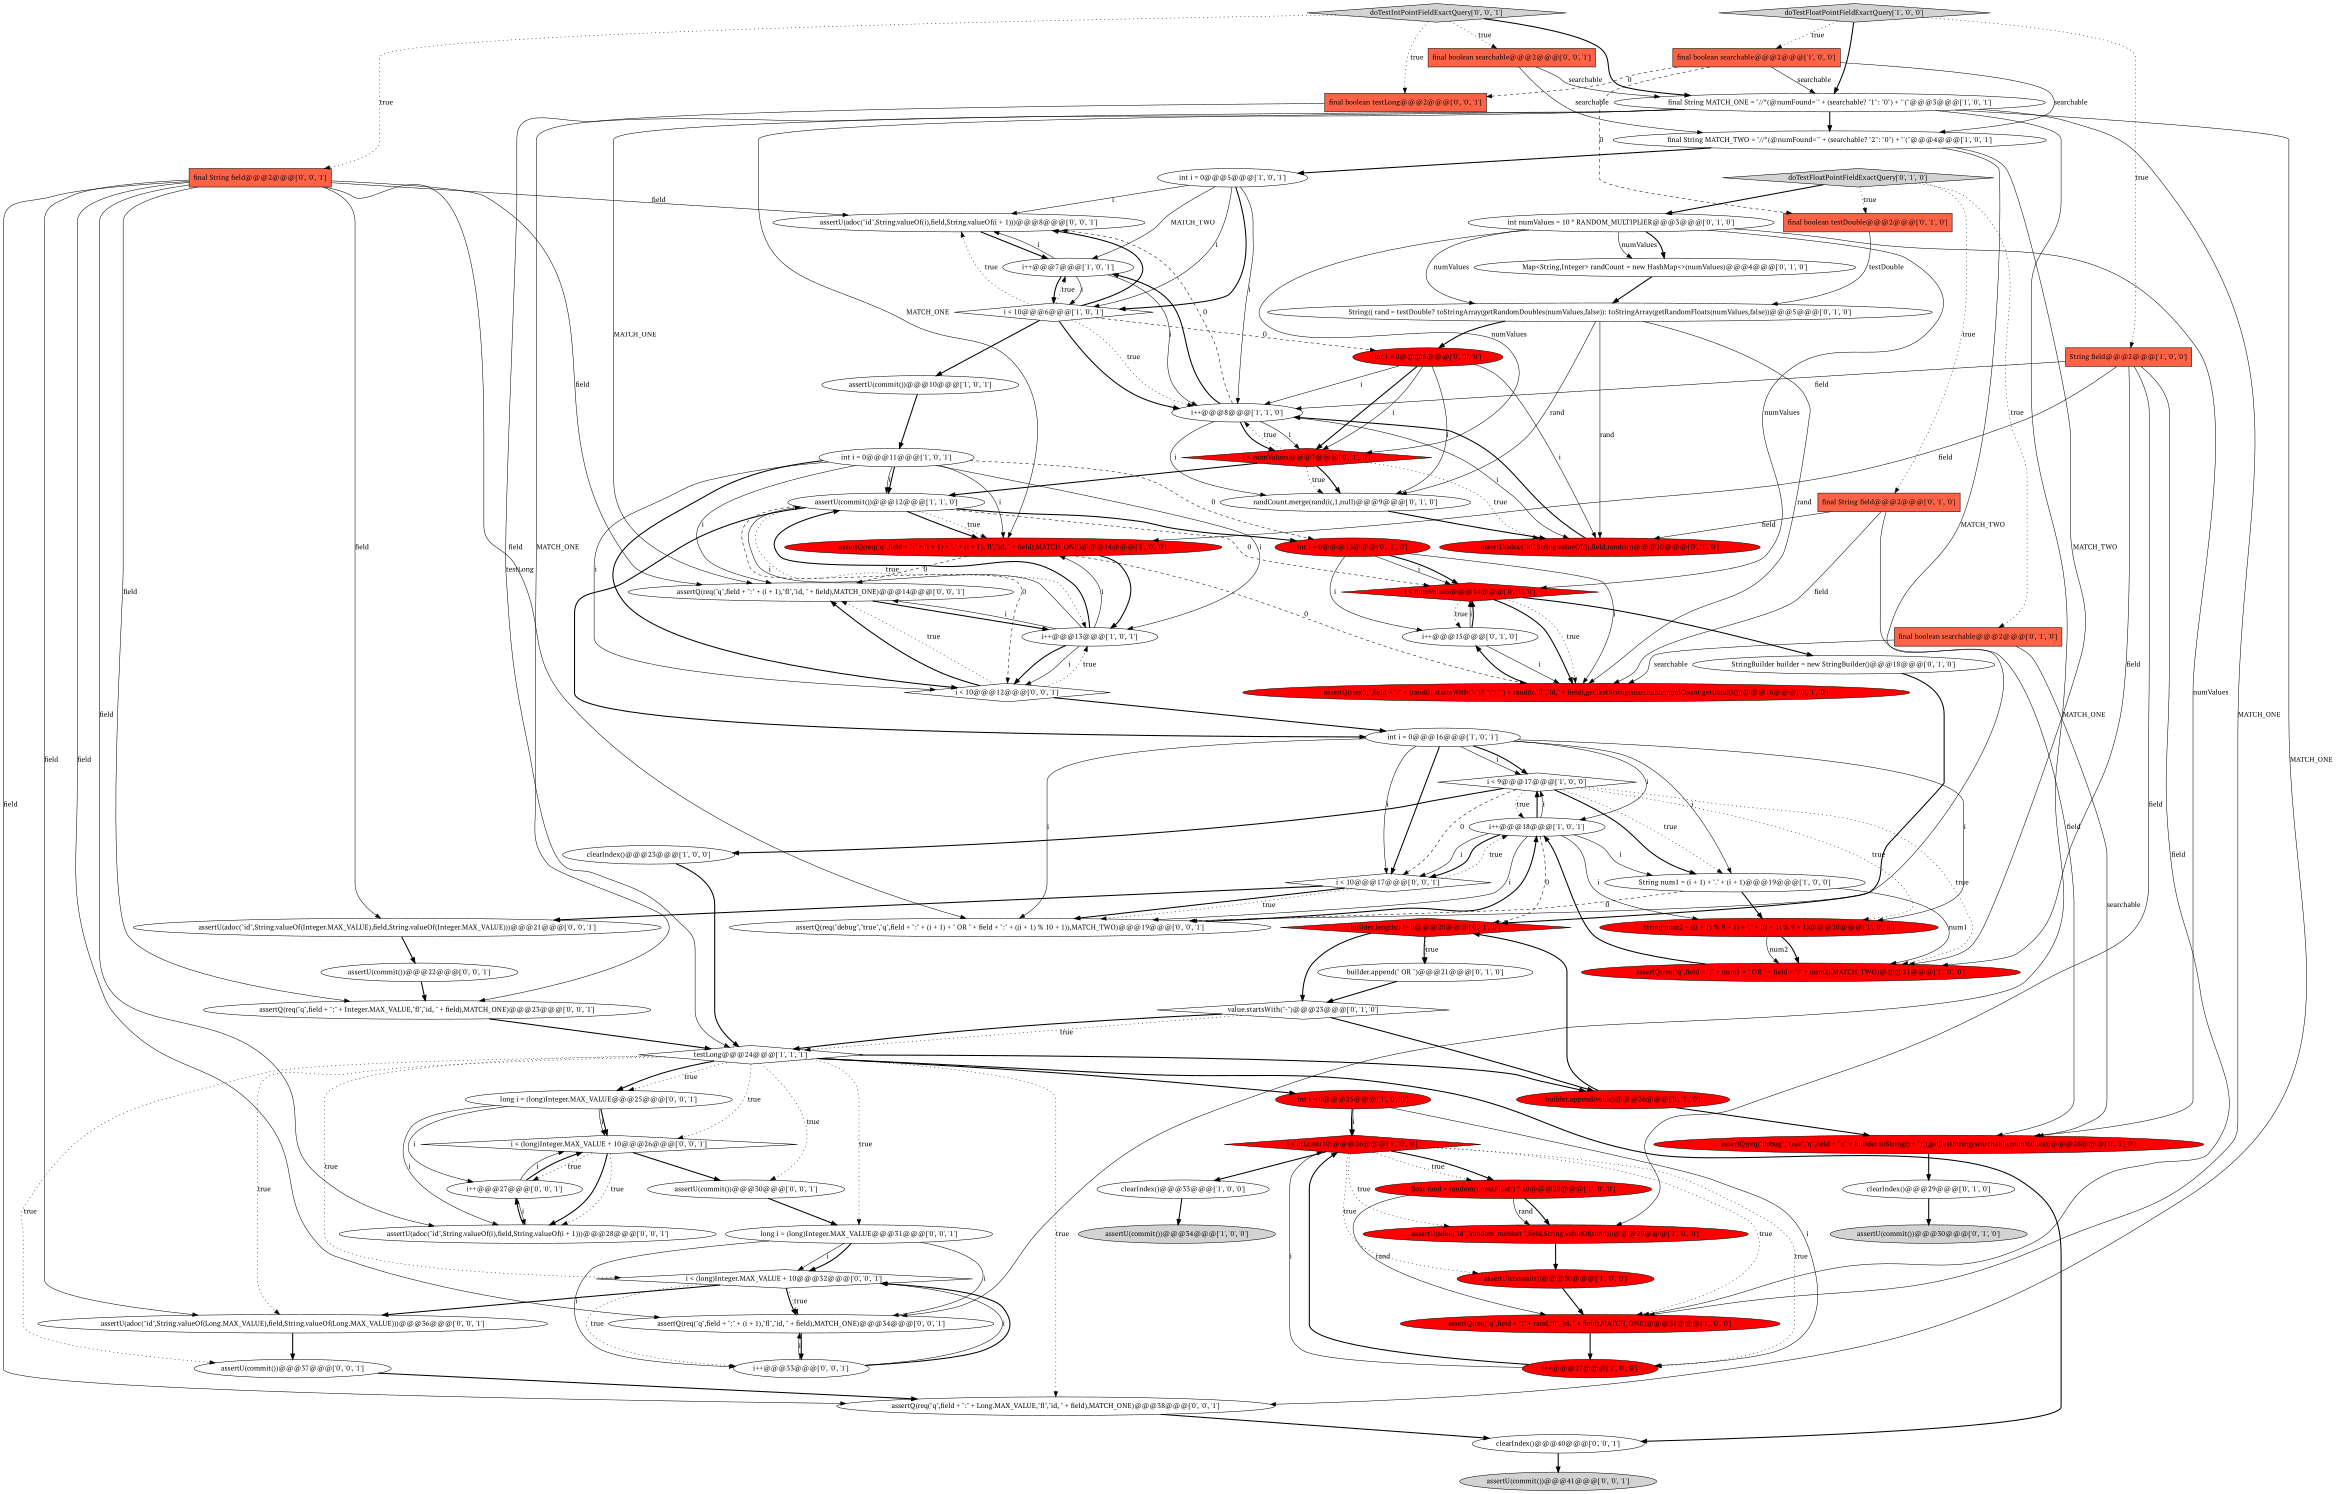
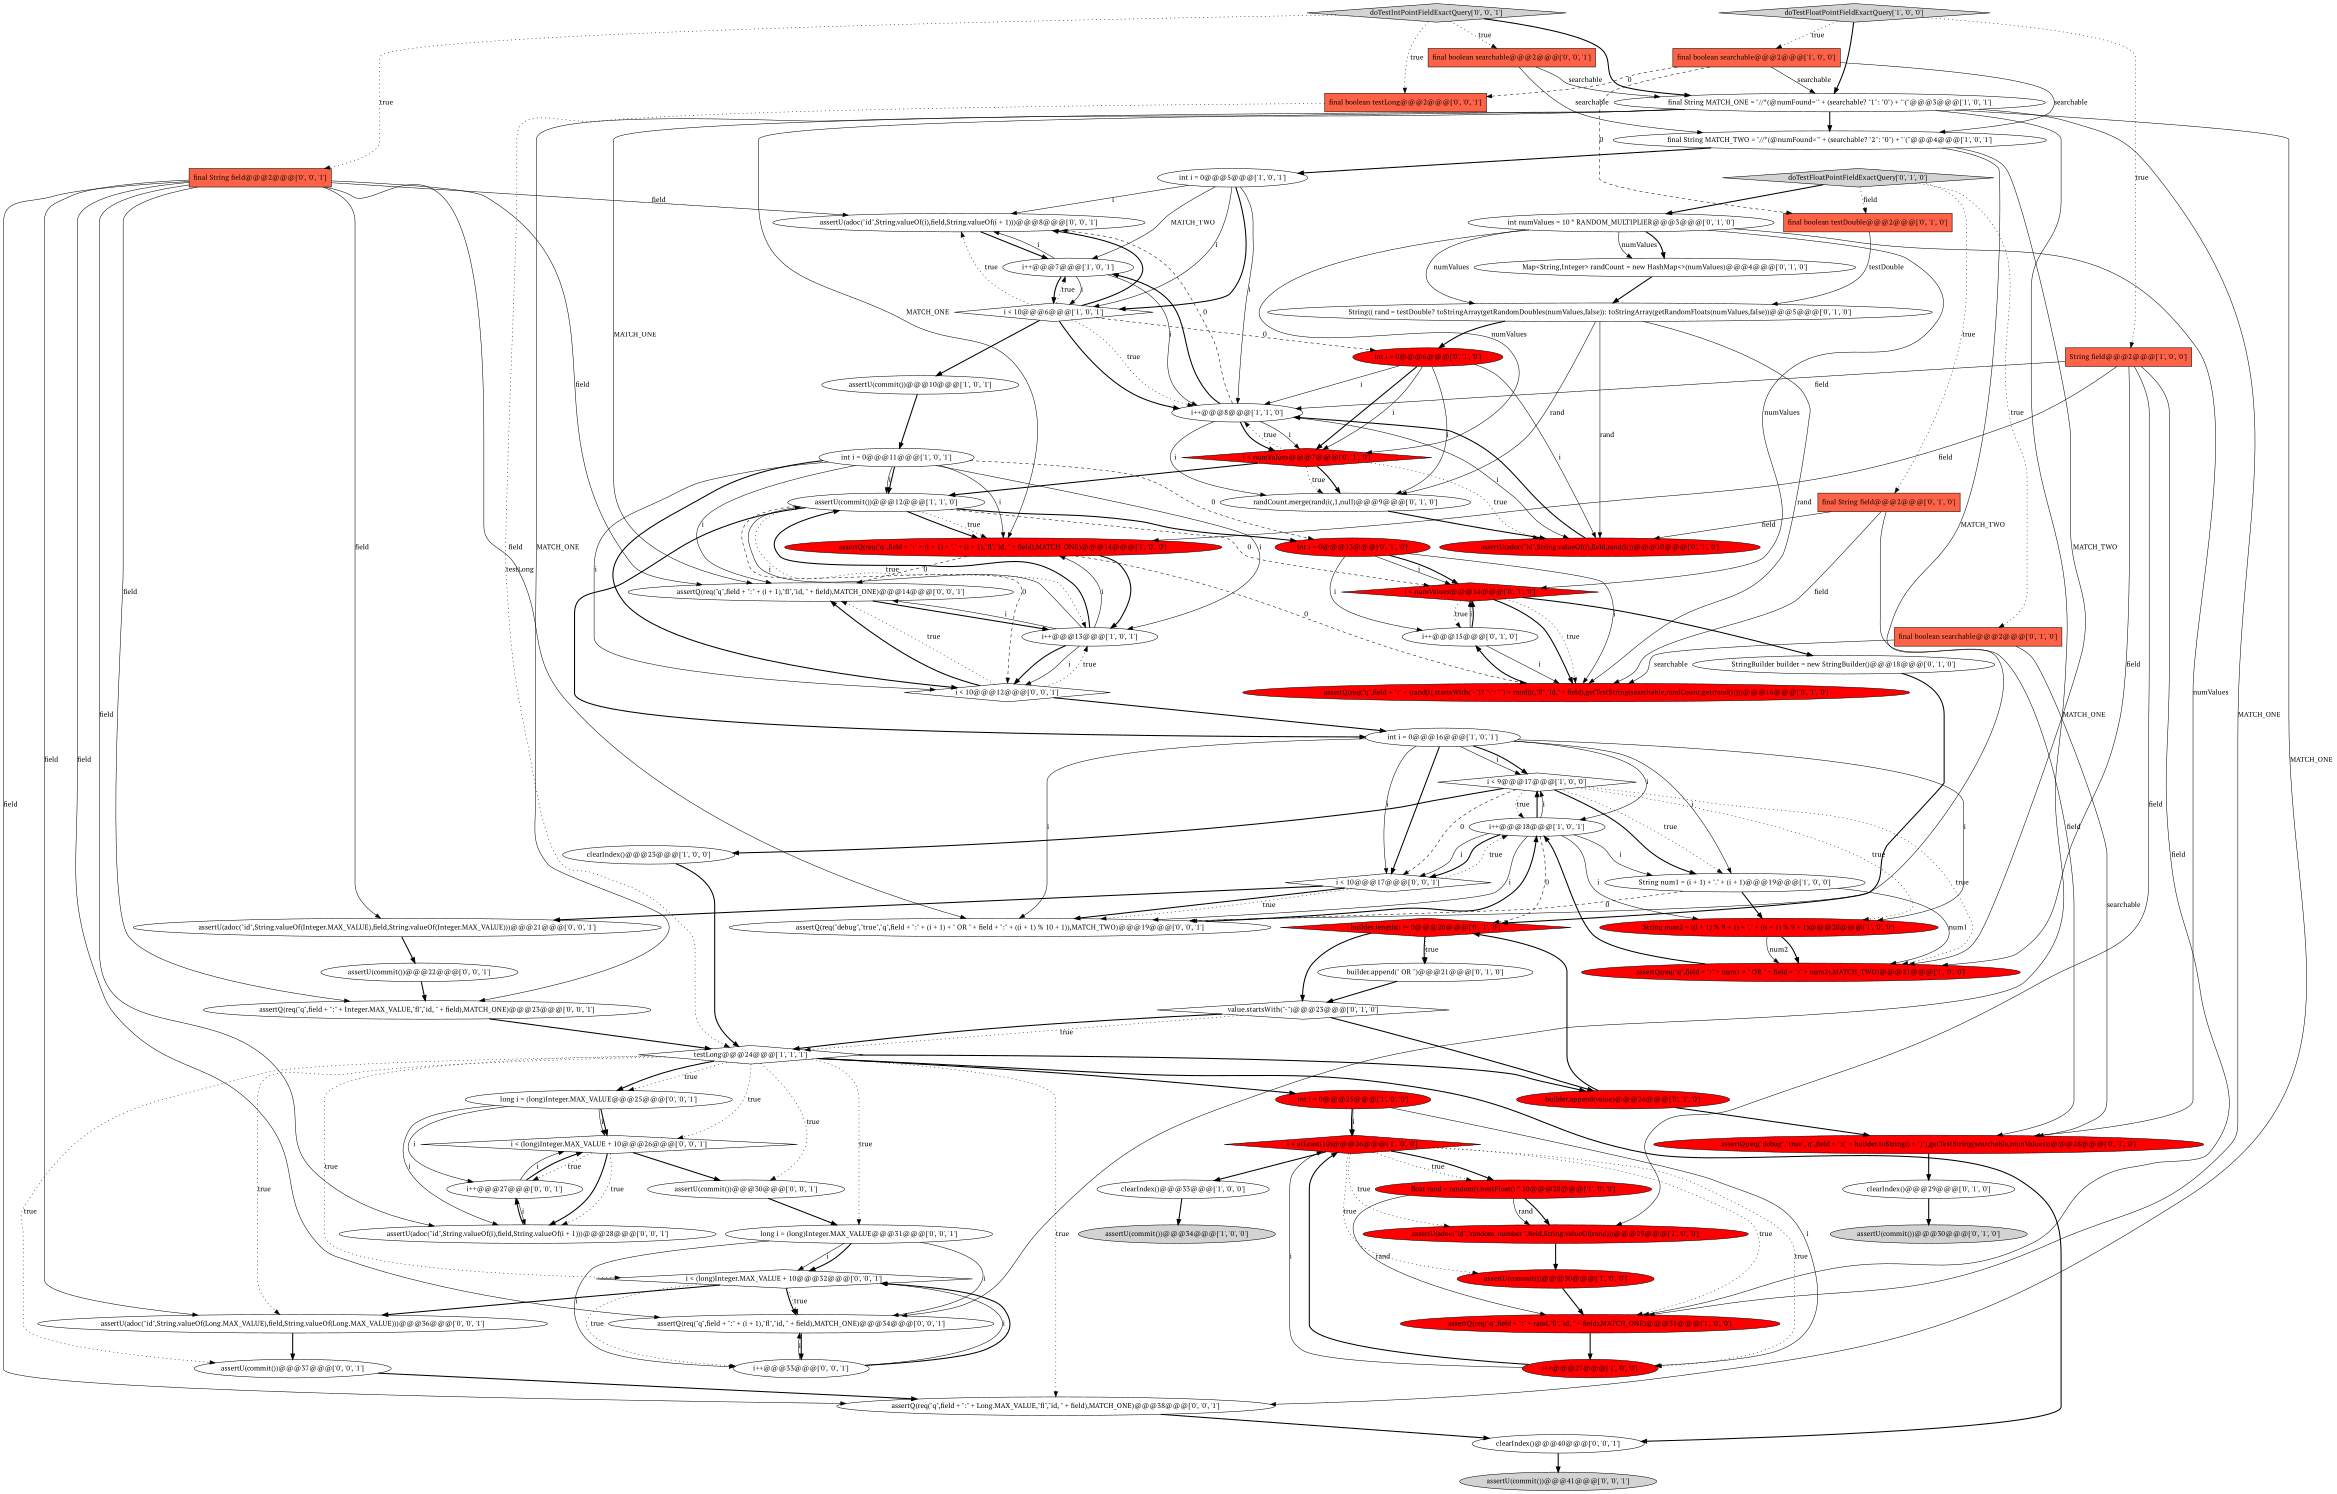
(1870, 200) -> (1870, 200)
(516, 233) -> (516, 233)
